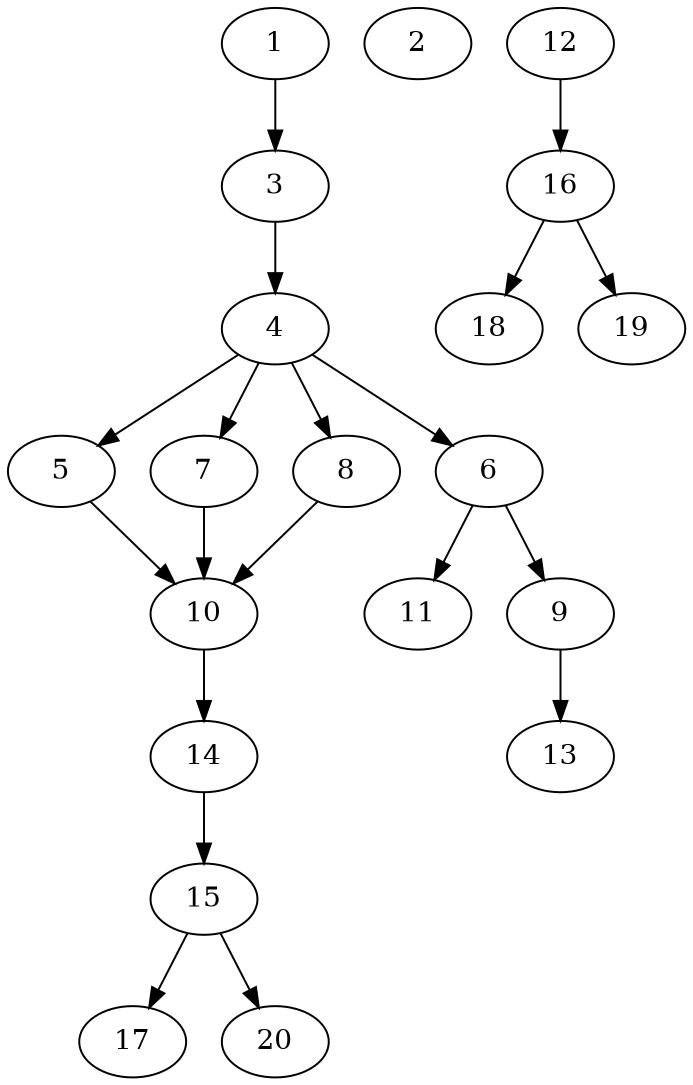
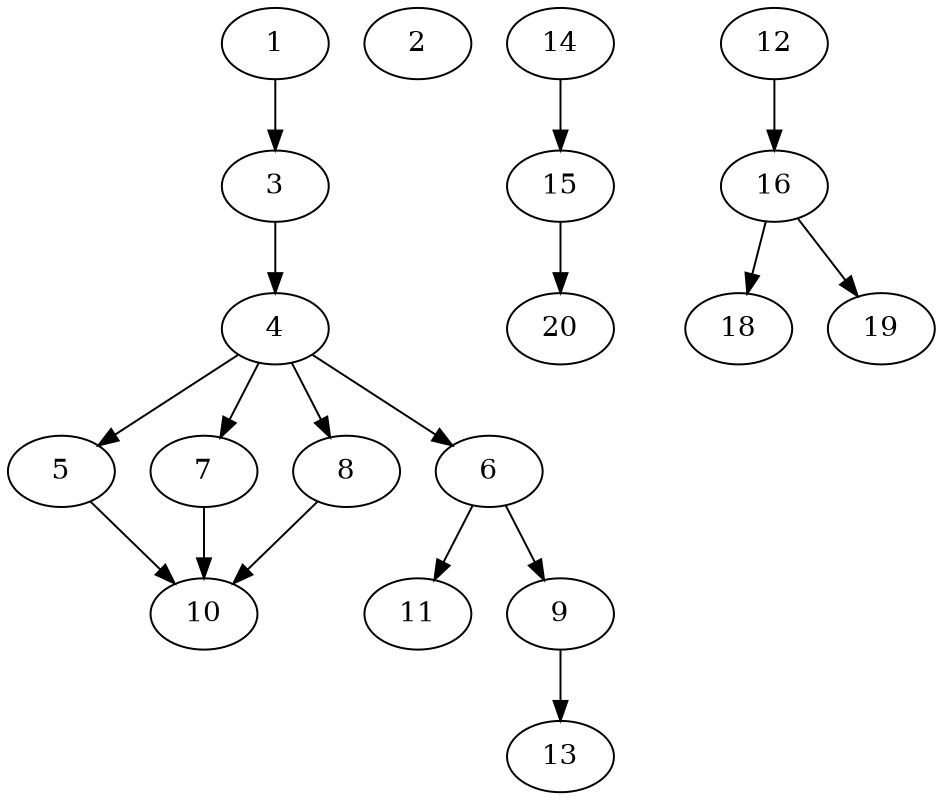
(204, 676) -> none
(133, 1042) -> none
